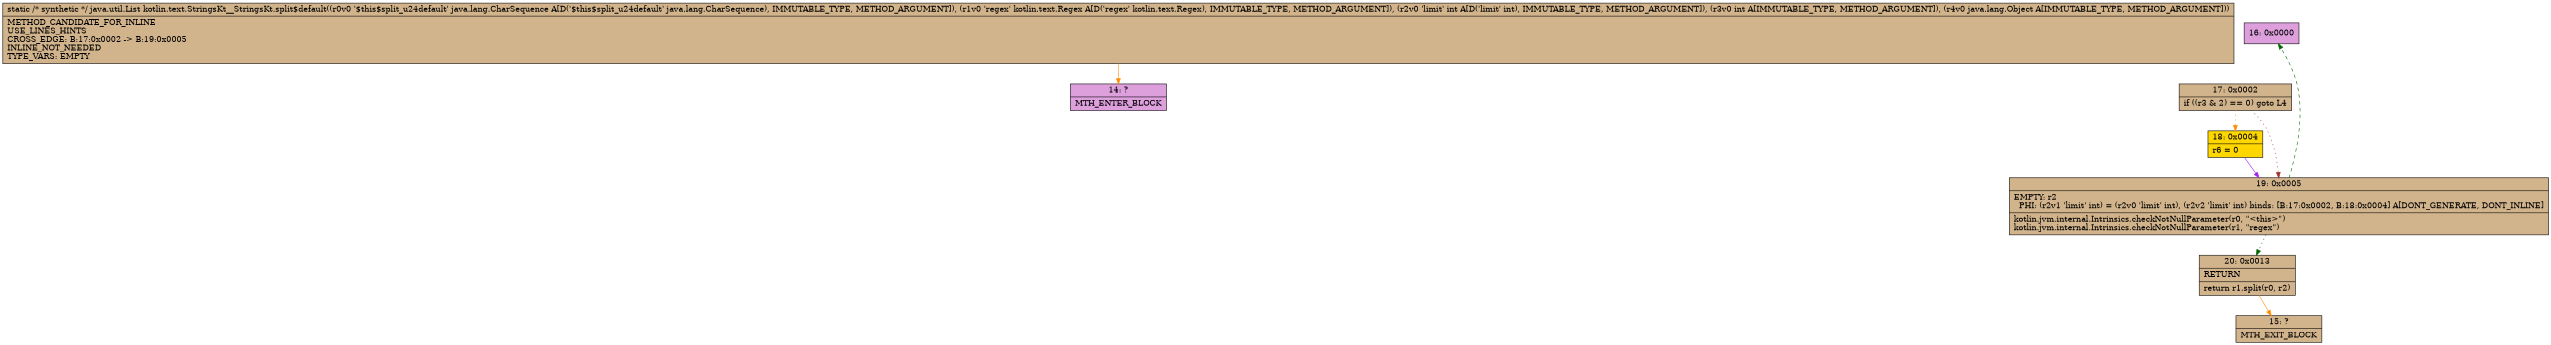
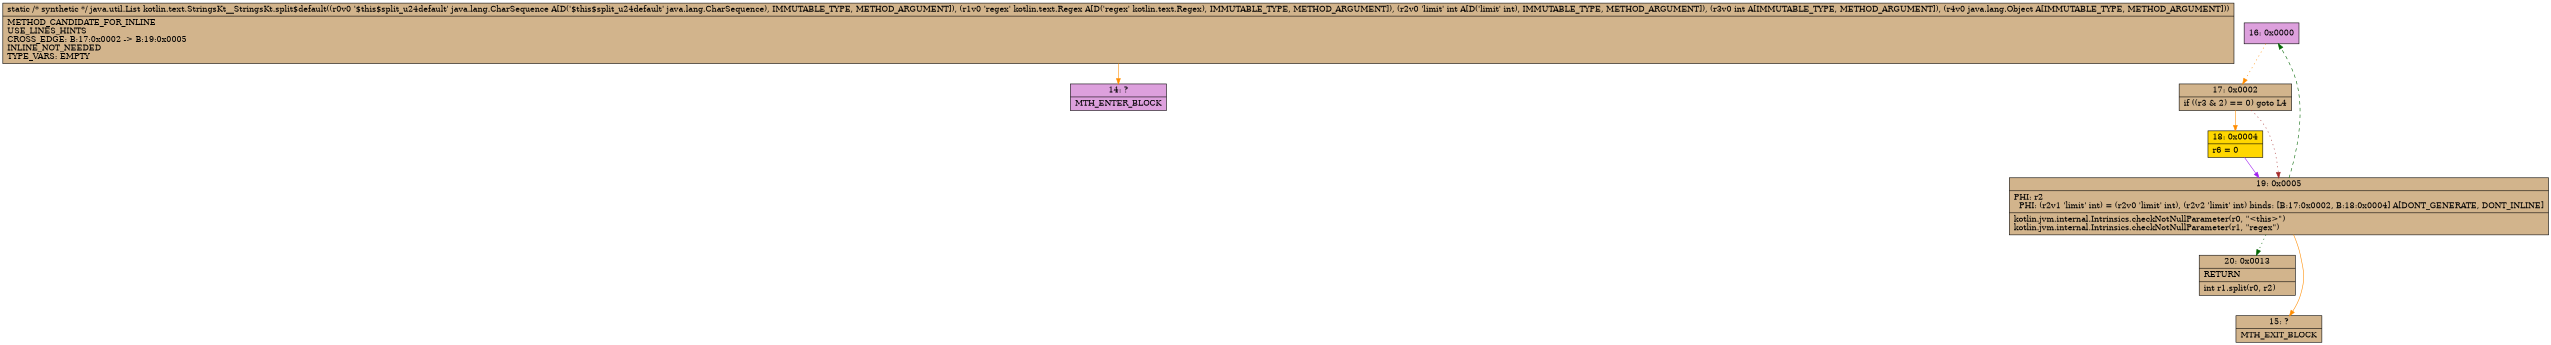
none -> (2256, 61)
(2235, 118) -> (2235, 118)
(2037, 197) -> (2030, 197)
(2247, 288) -> (2240, 288)
(2264, 303) -> (2304, 273)
